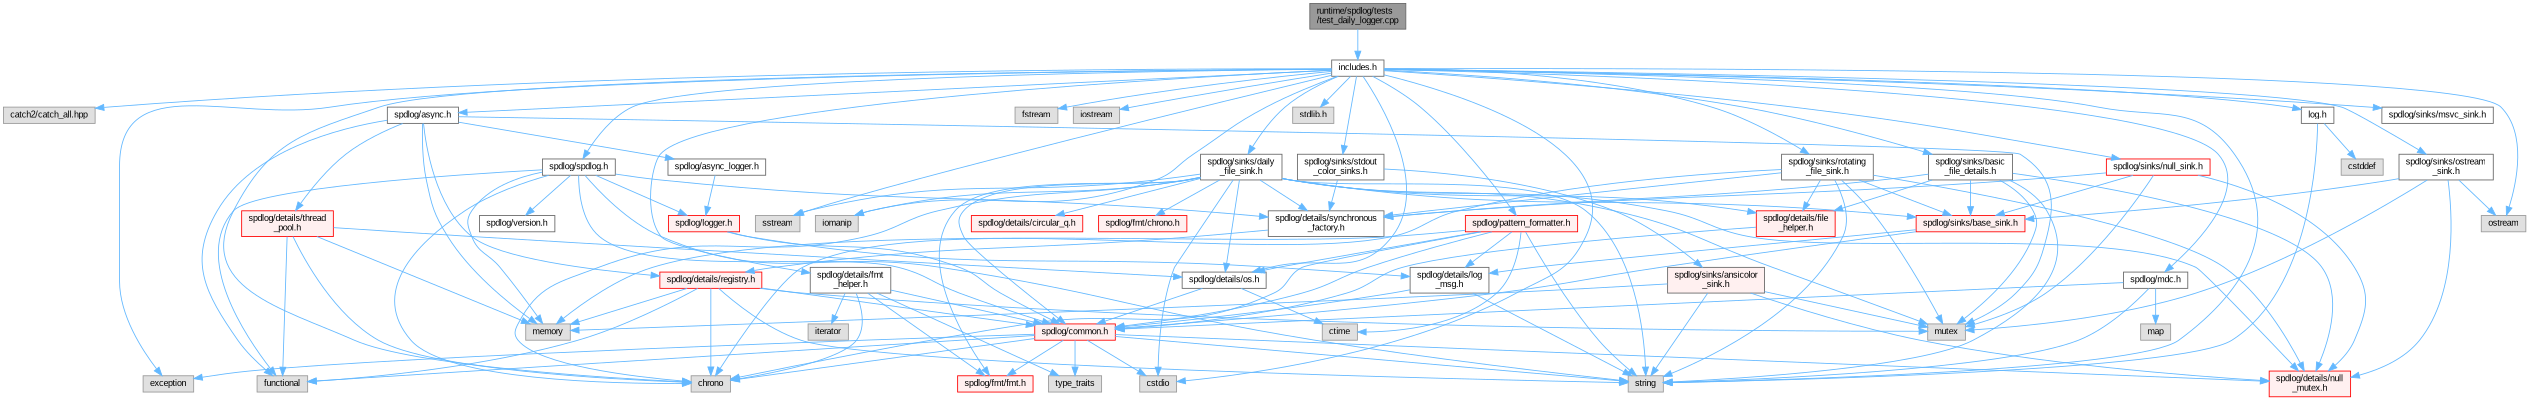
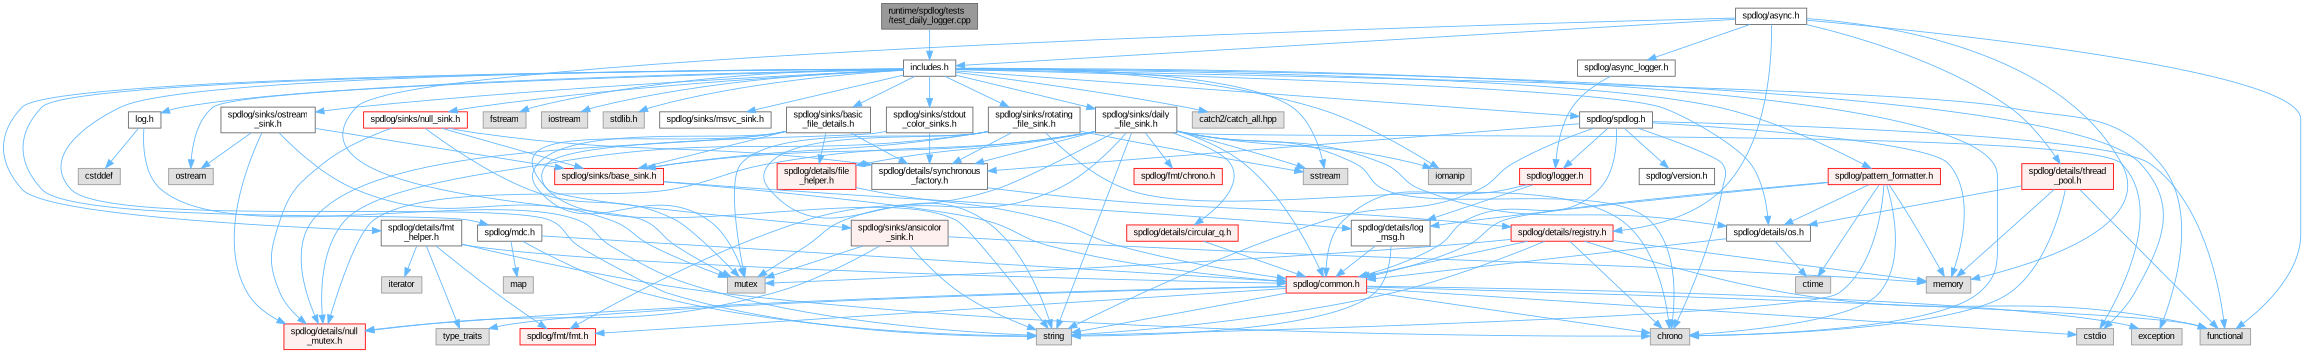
(899, 91) -> (1350, 42)
(1810, 197) -> (1177, 150)
none -> (1267, 263)
